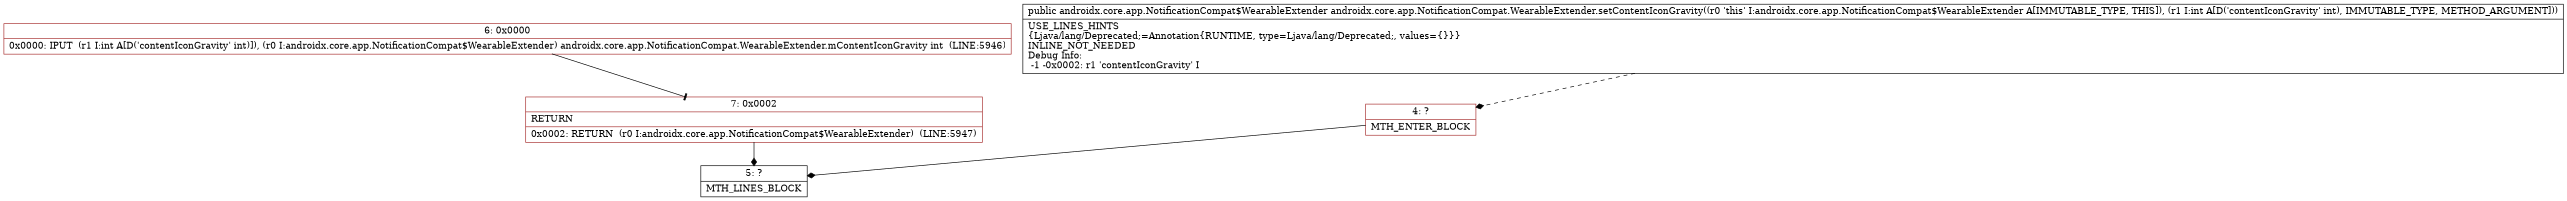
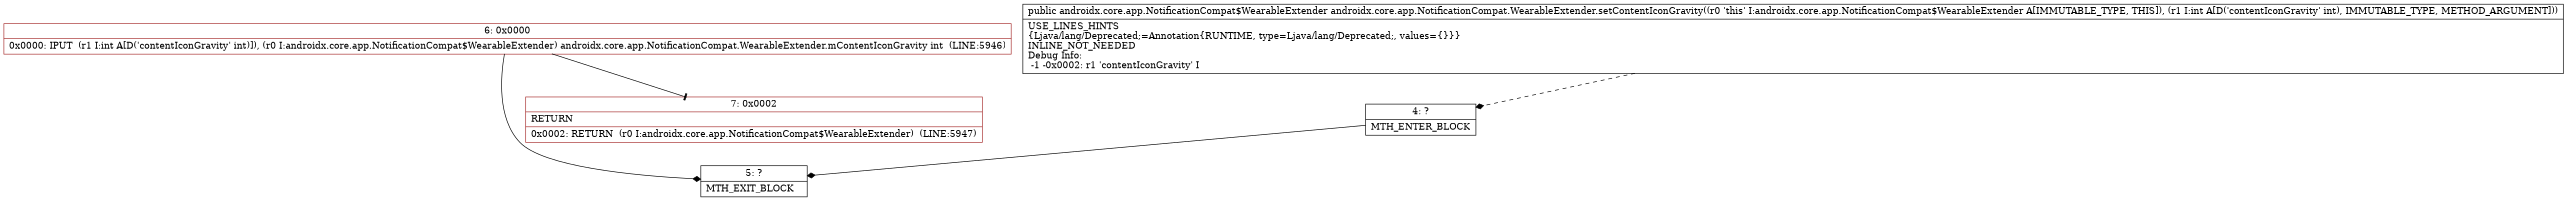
(1421, 120) -> (1421, 120)
(754, 150) -> (558, 161)
(754, 189) -> (750, 189)
